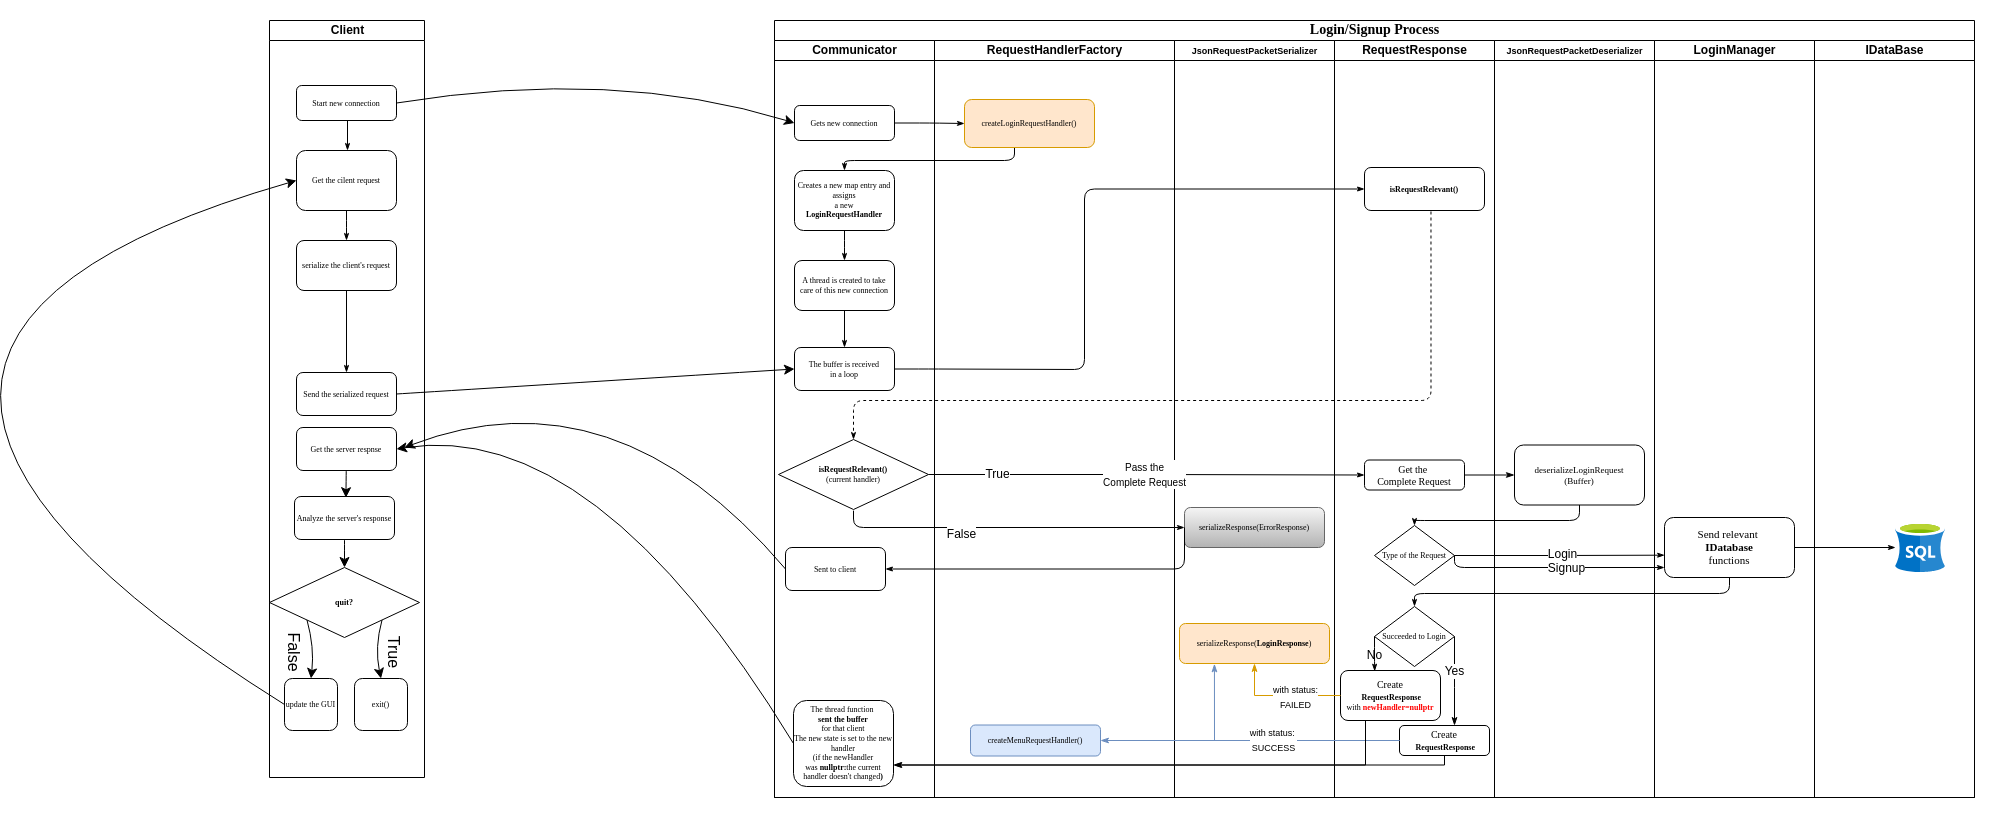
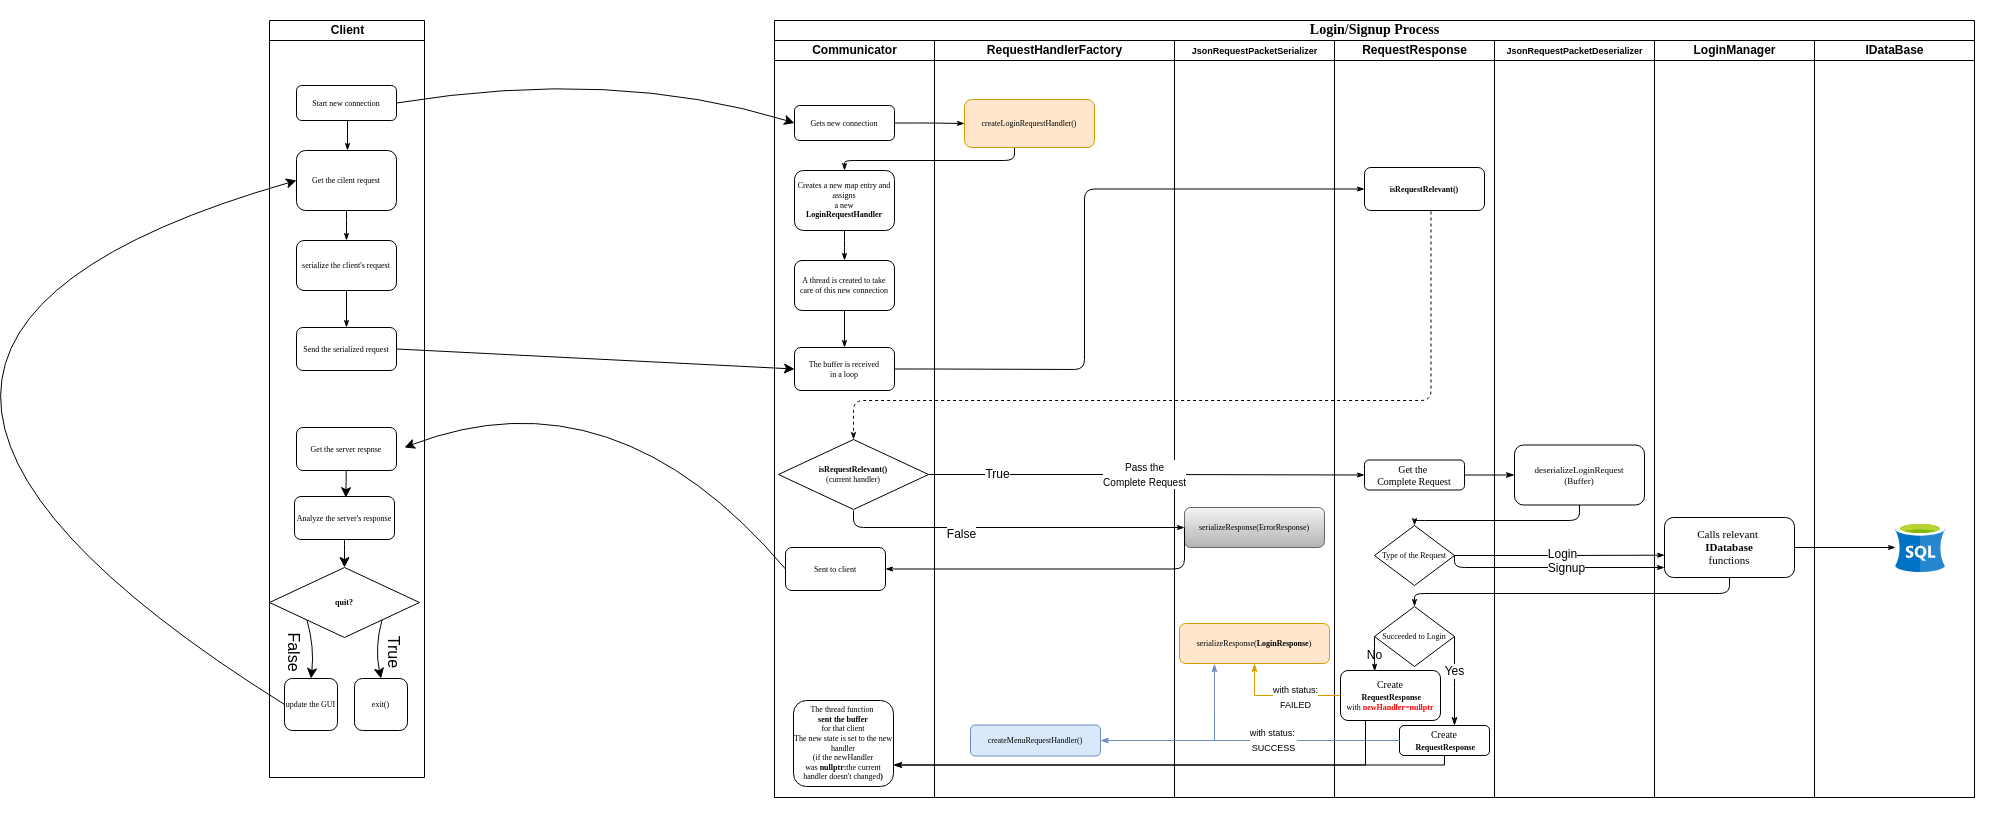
(347, 394) -> (347, 349)
(636, 540) -> none
(1730, 548) -> (1730, 548)
